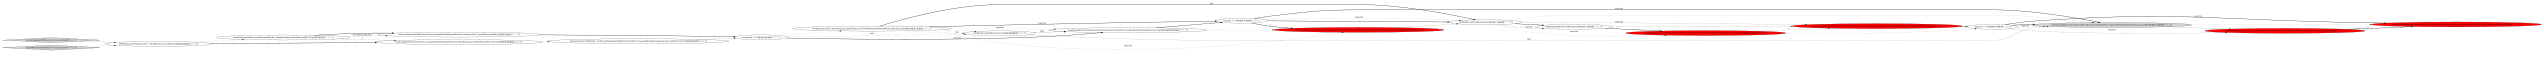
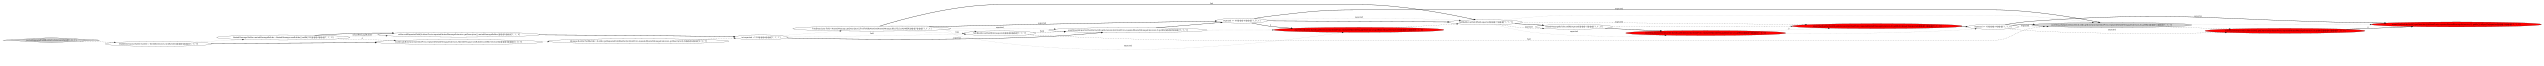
(51, 48) -> none
